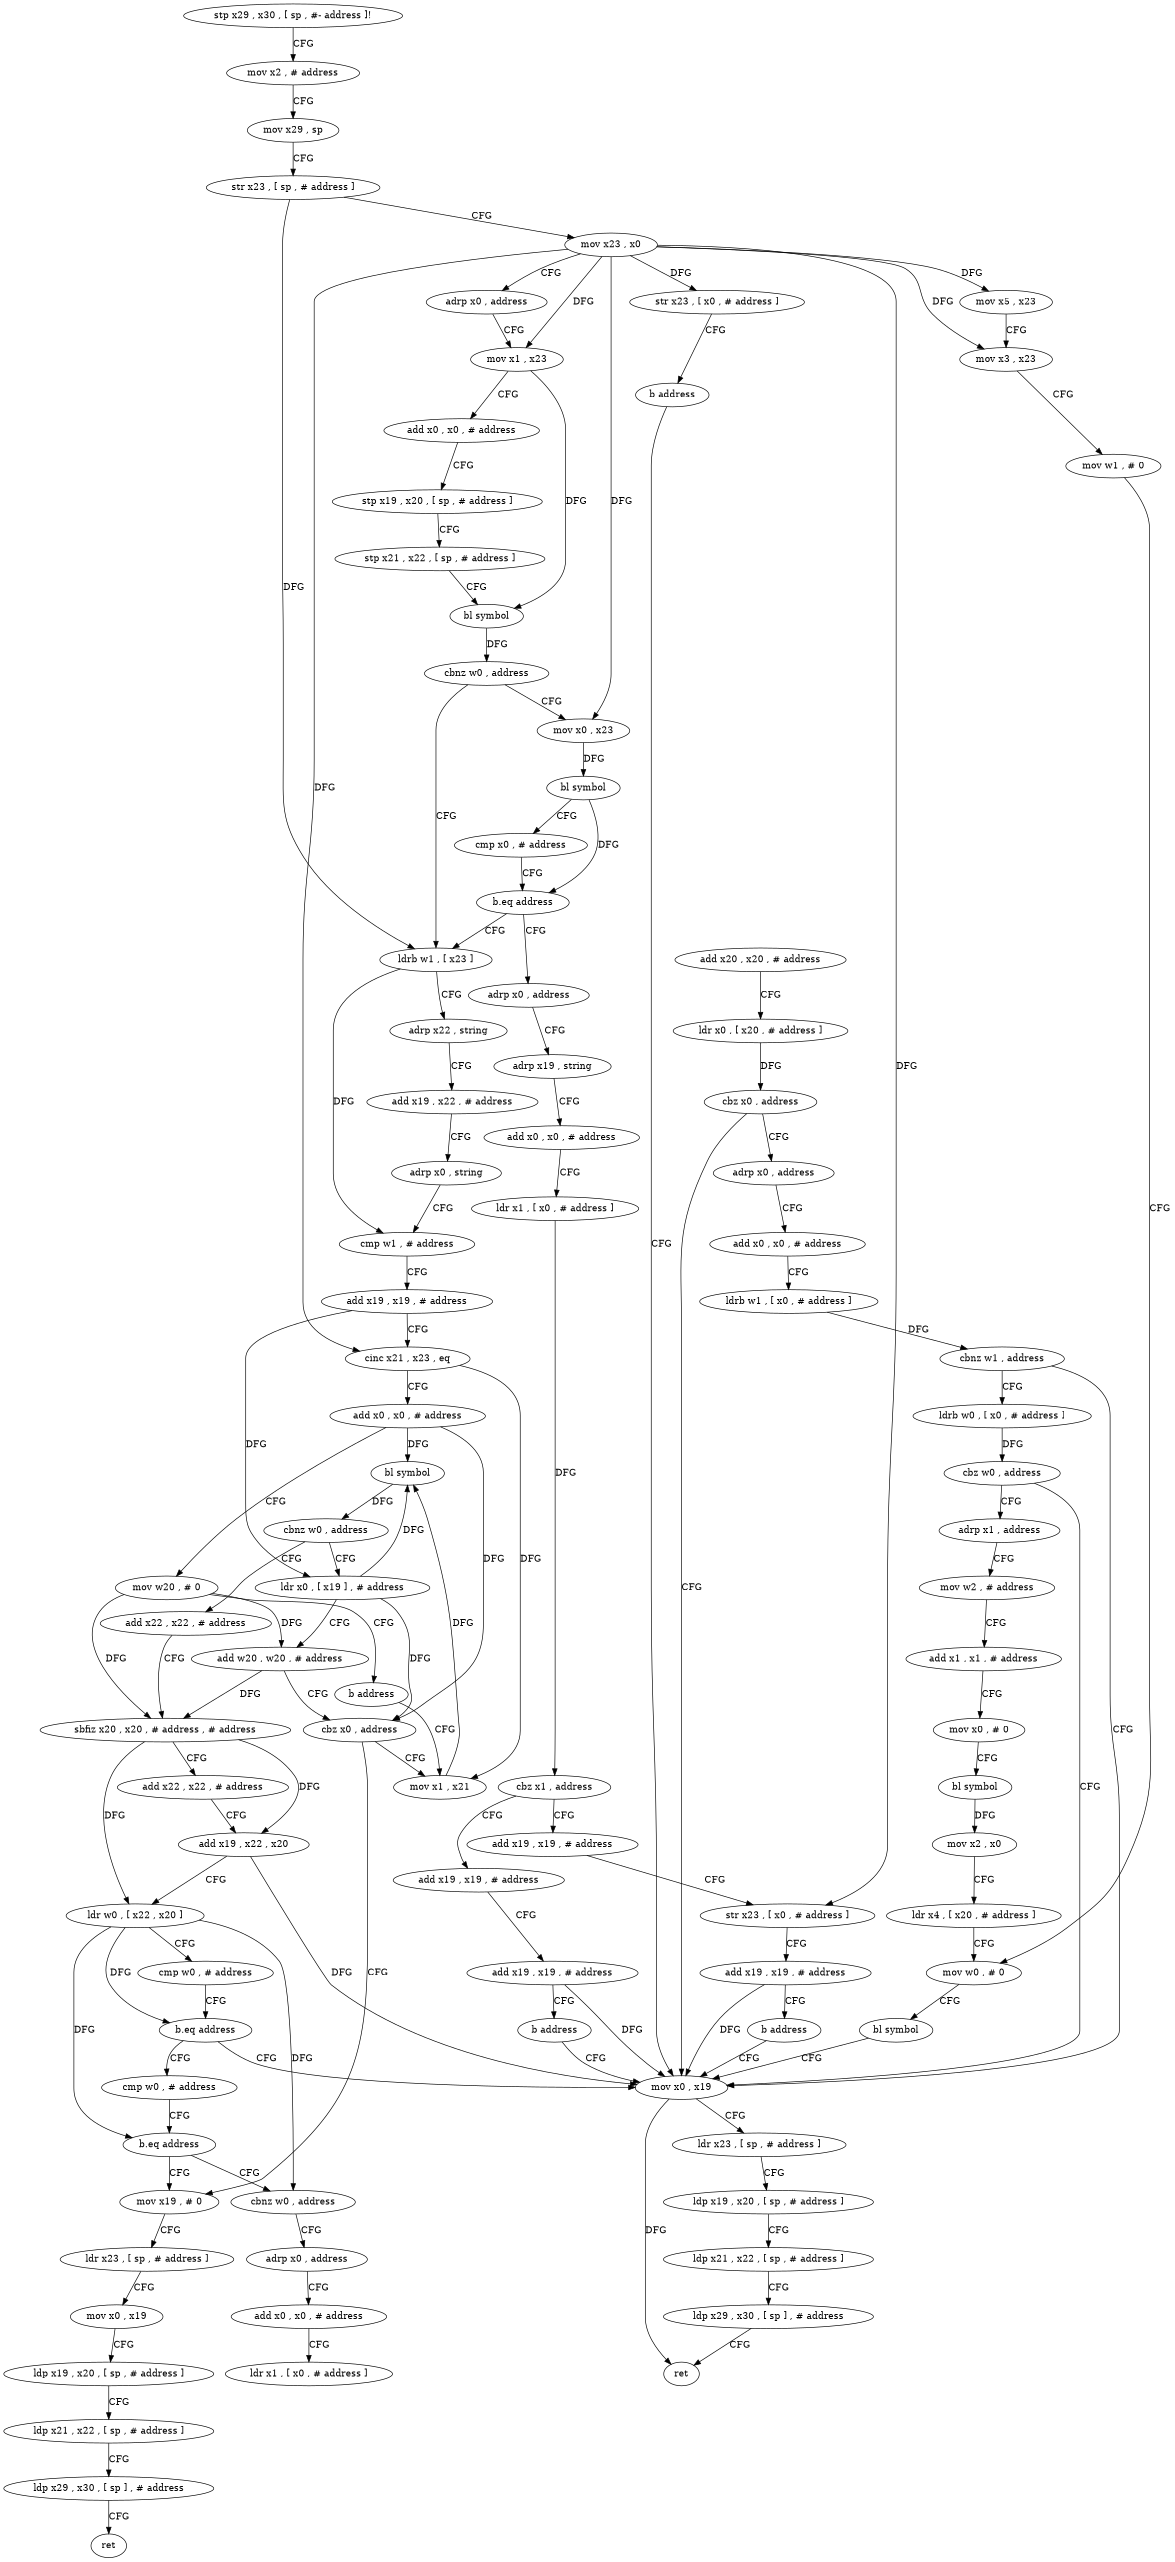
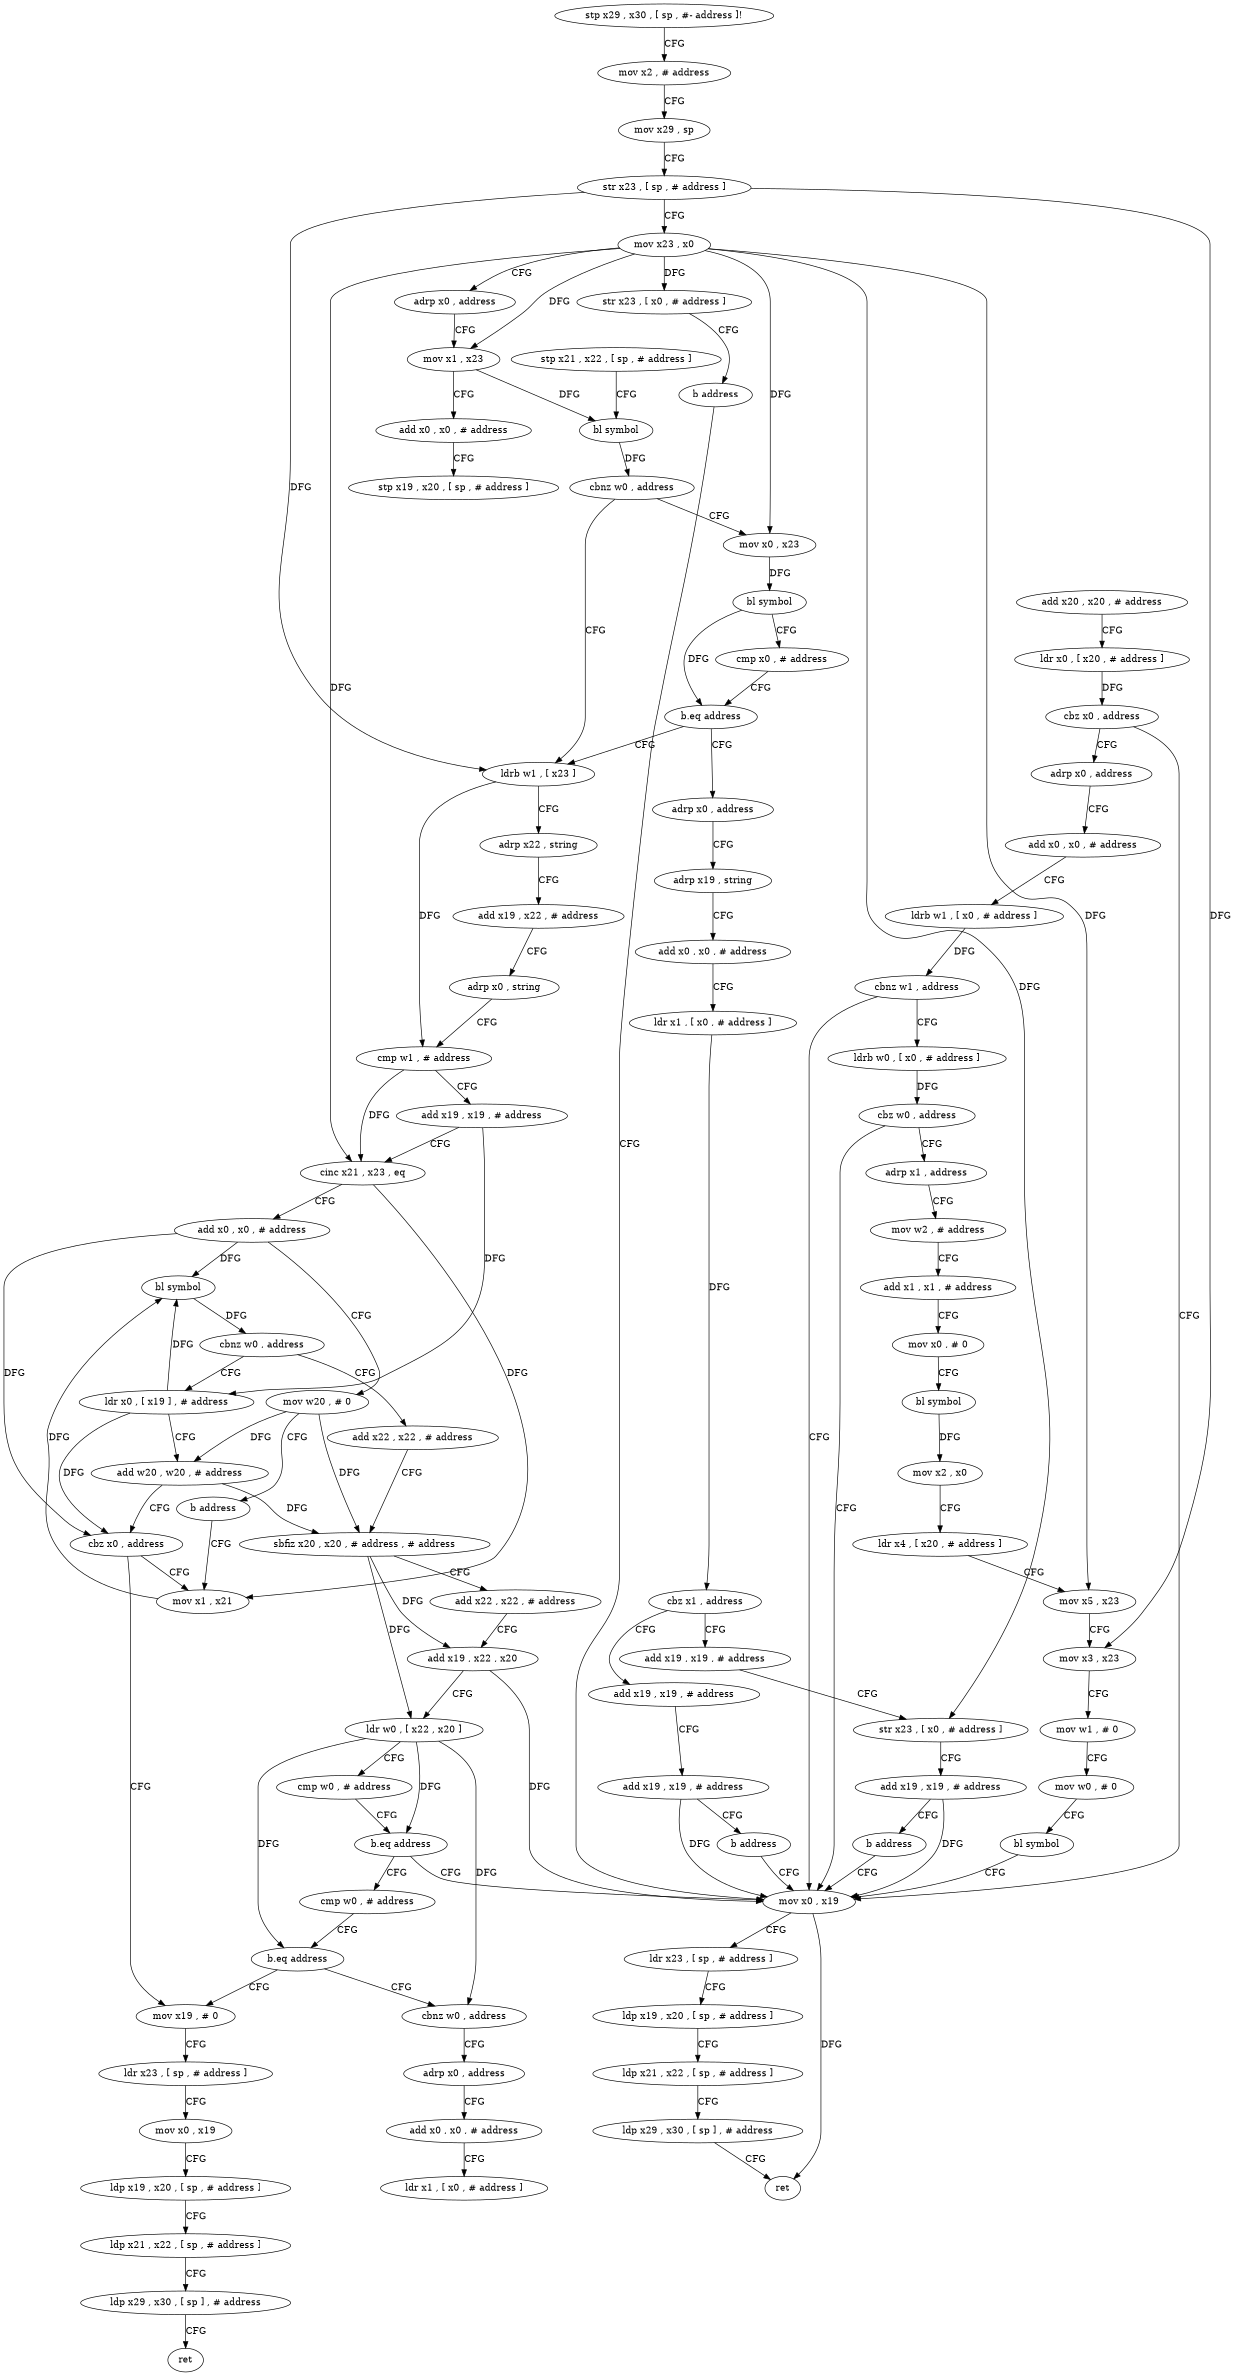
(899, 266) -> (1210, 723)
(438, 527) -> none
none -> (368, 1105)
(974, 1941) -> (1013, 1573)
